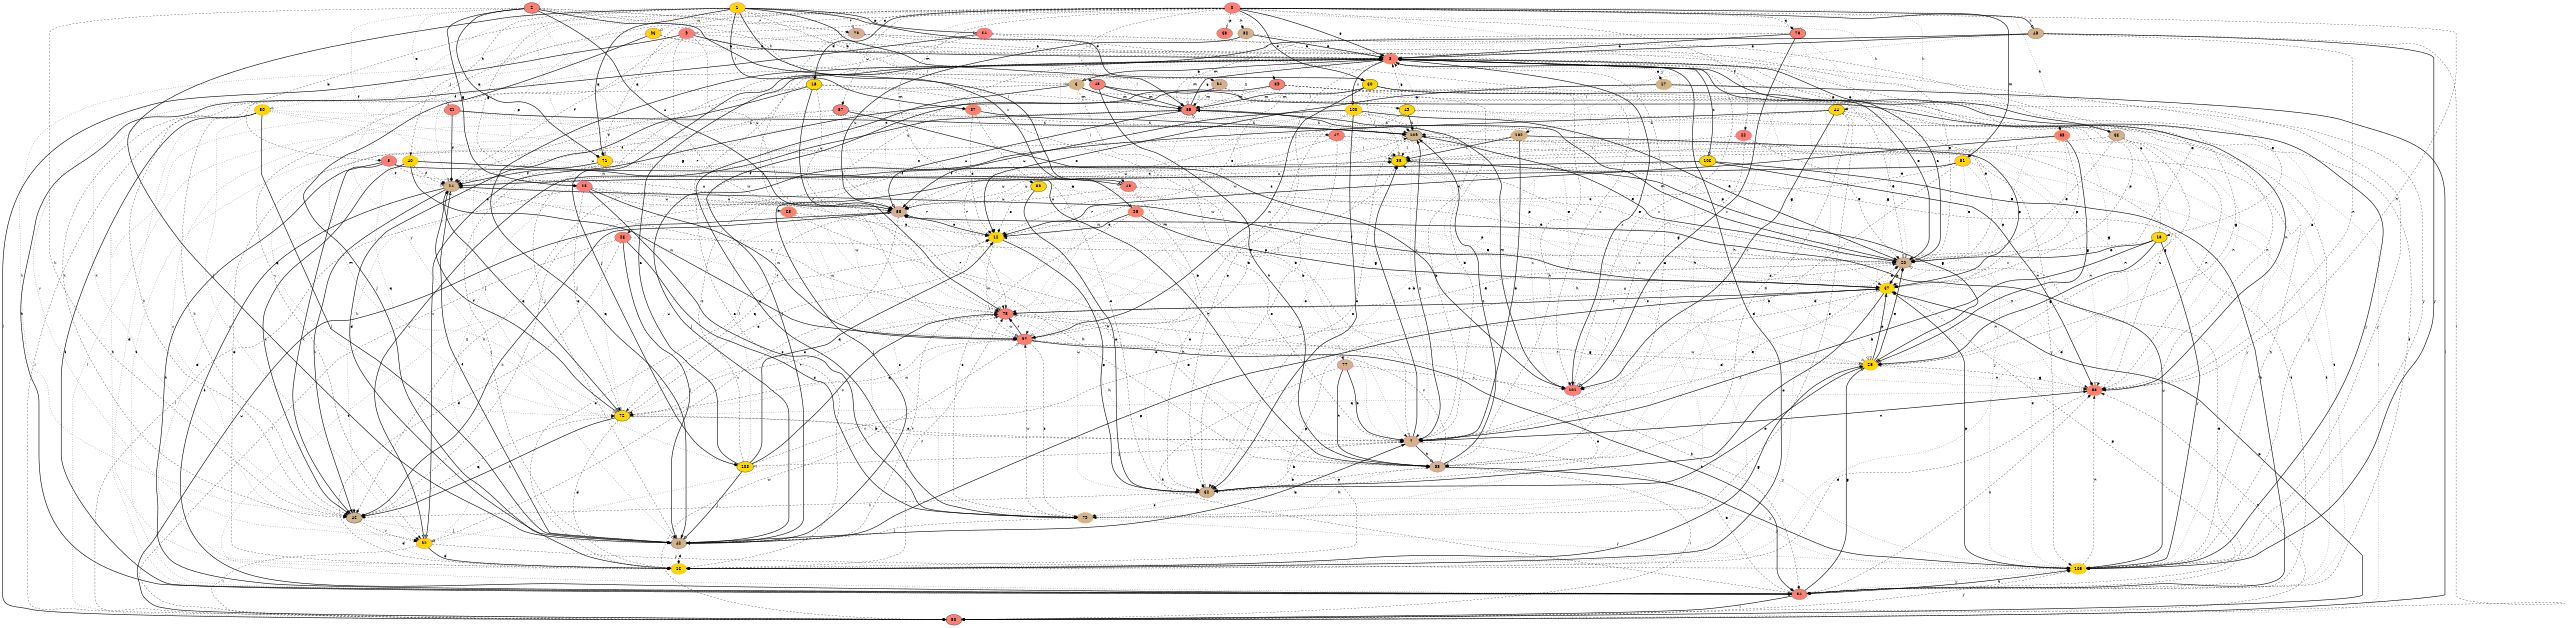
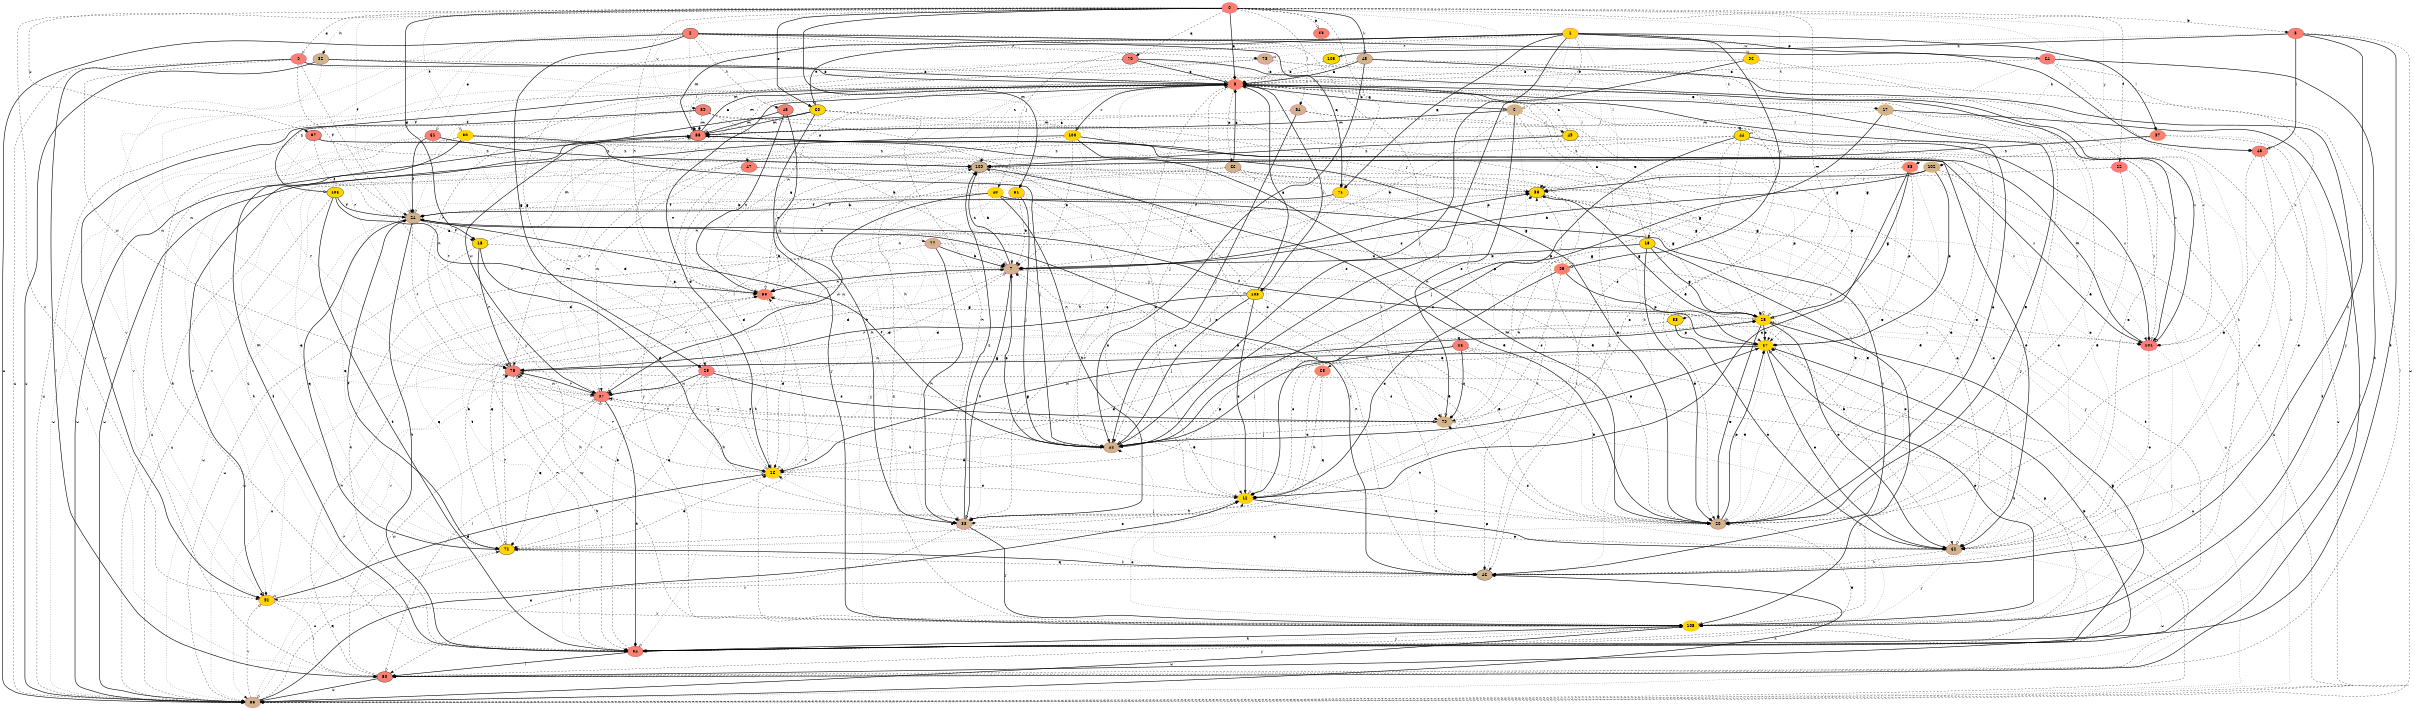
none -> (1331, 59)
(604, 131) -> (443, 228)
(988, 288) -> (910, 447)
